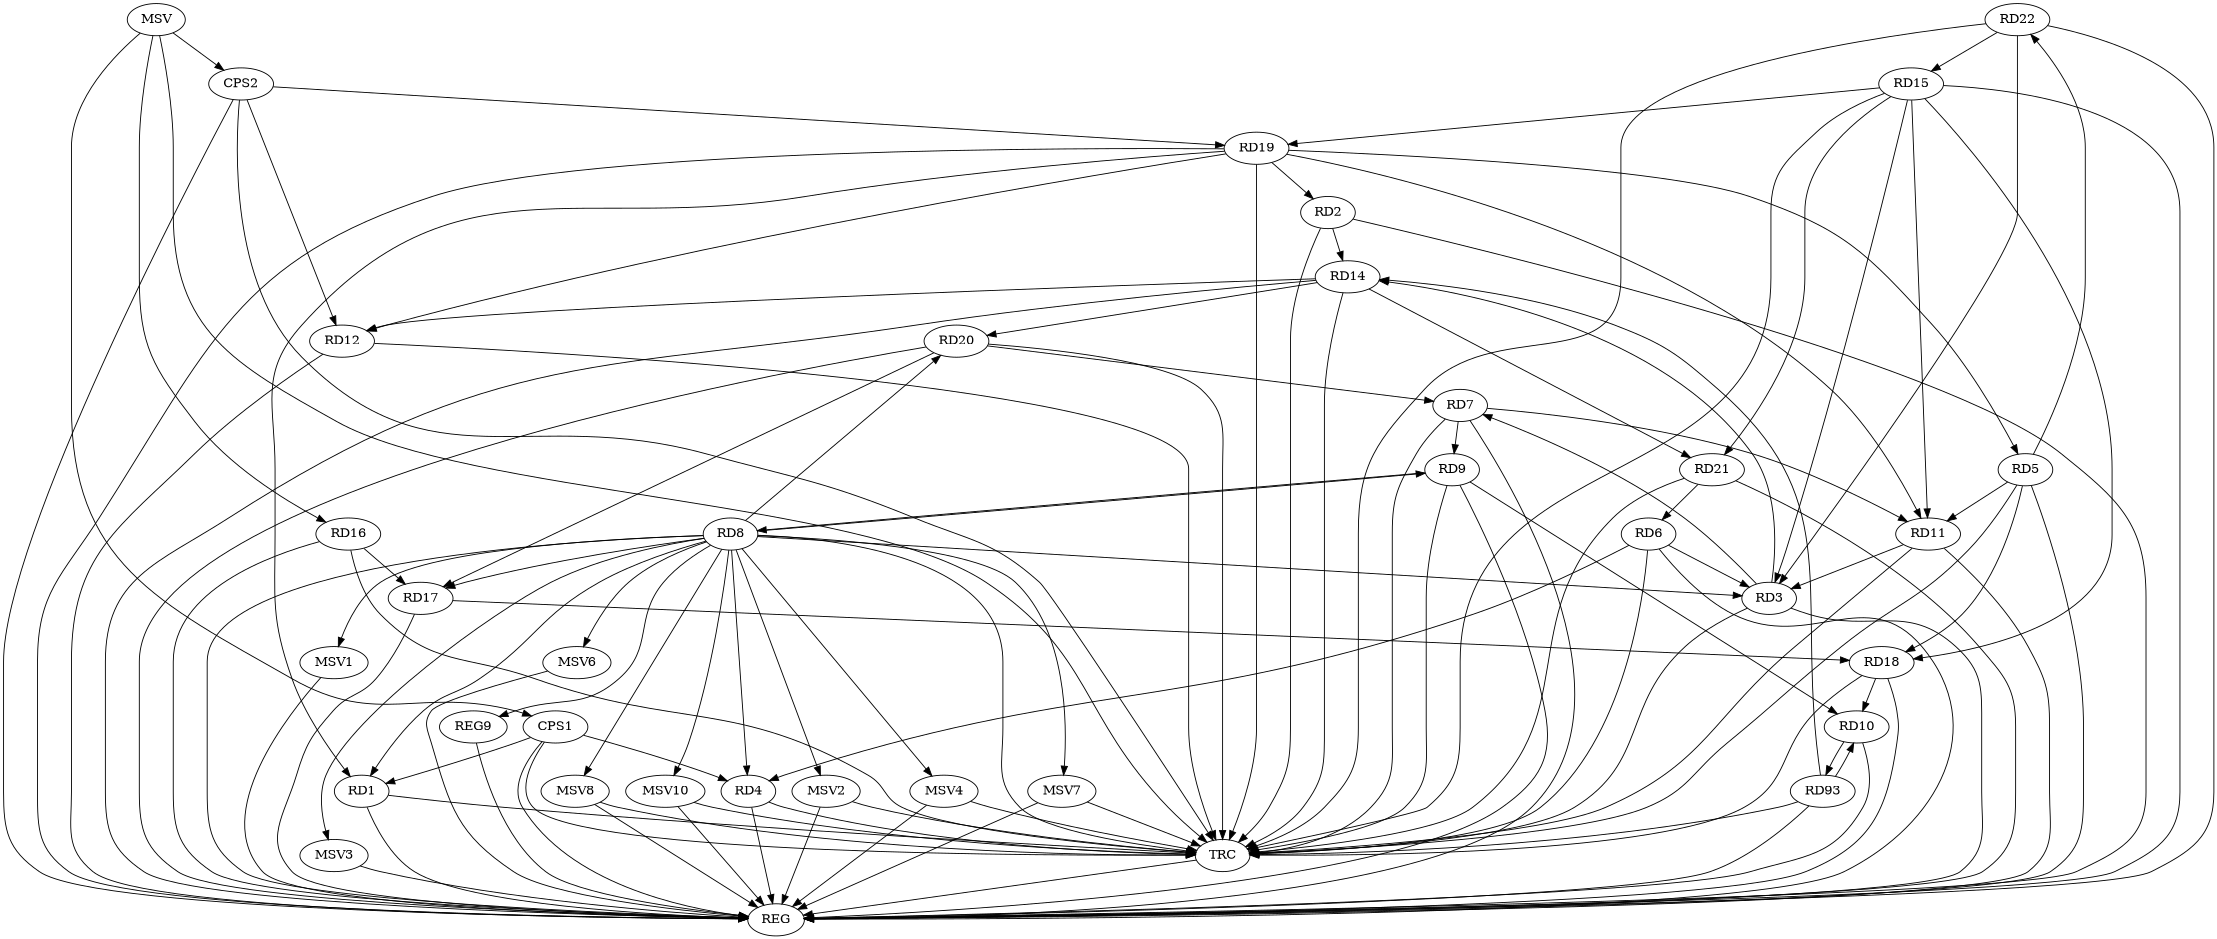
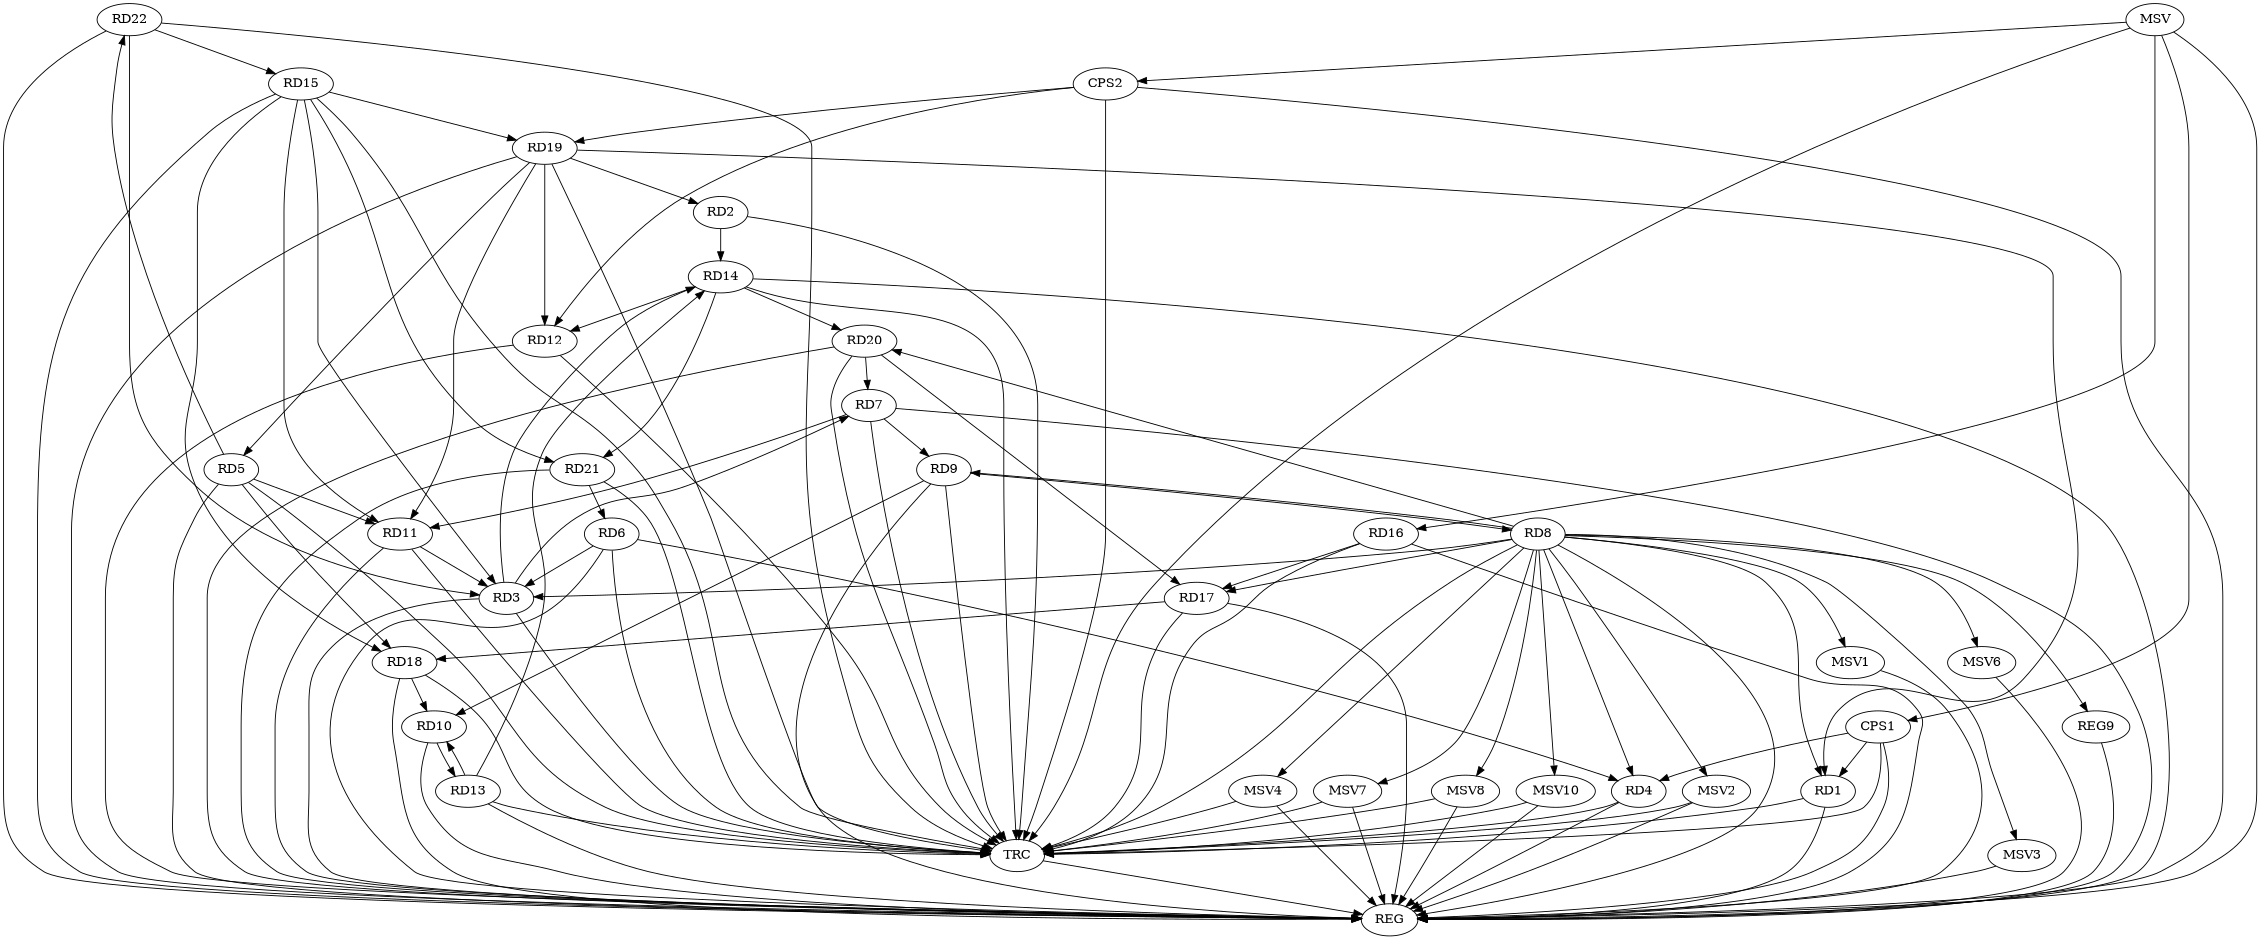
none -> (1140, 746)
(1823, 791) -> (468, 791)
(2061, 874) -> (2246, 834)
